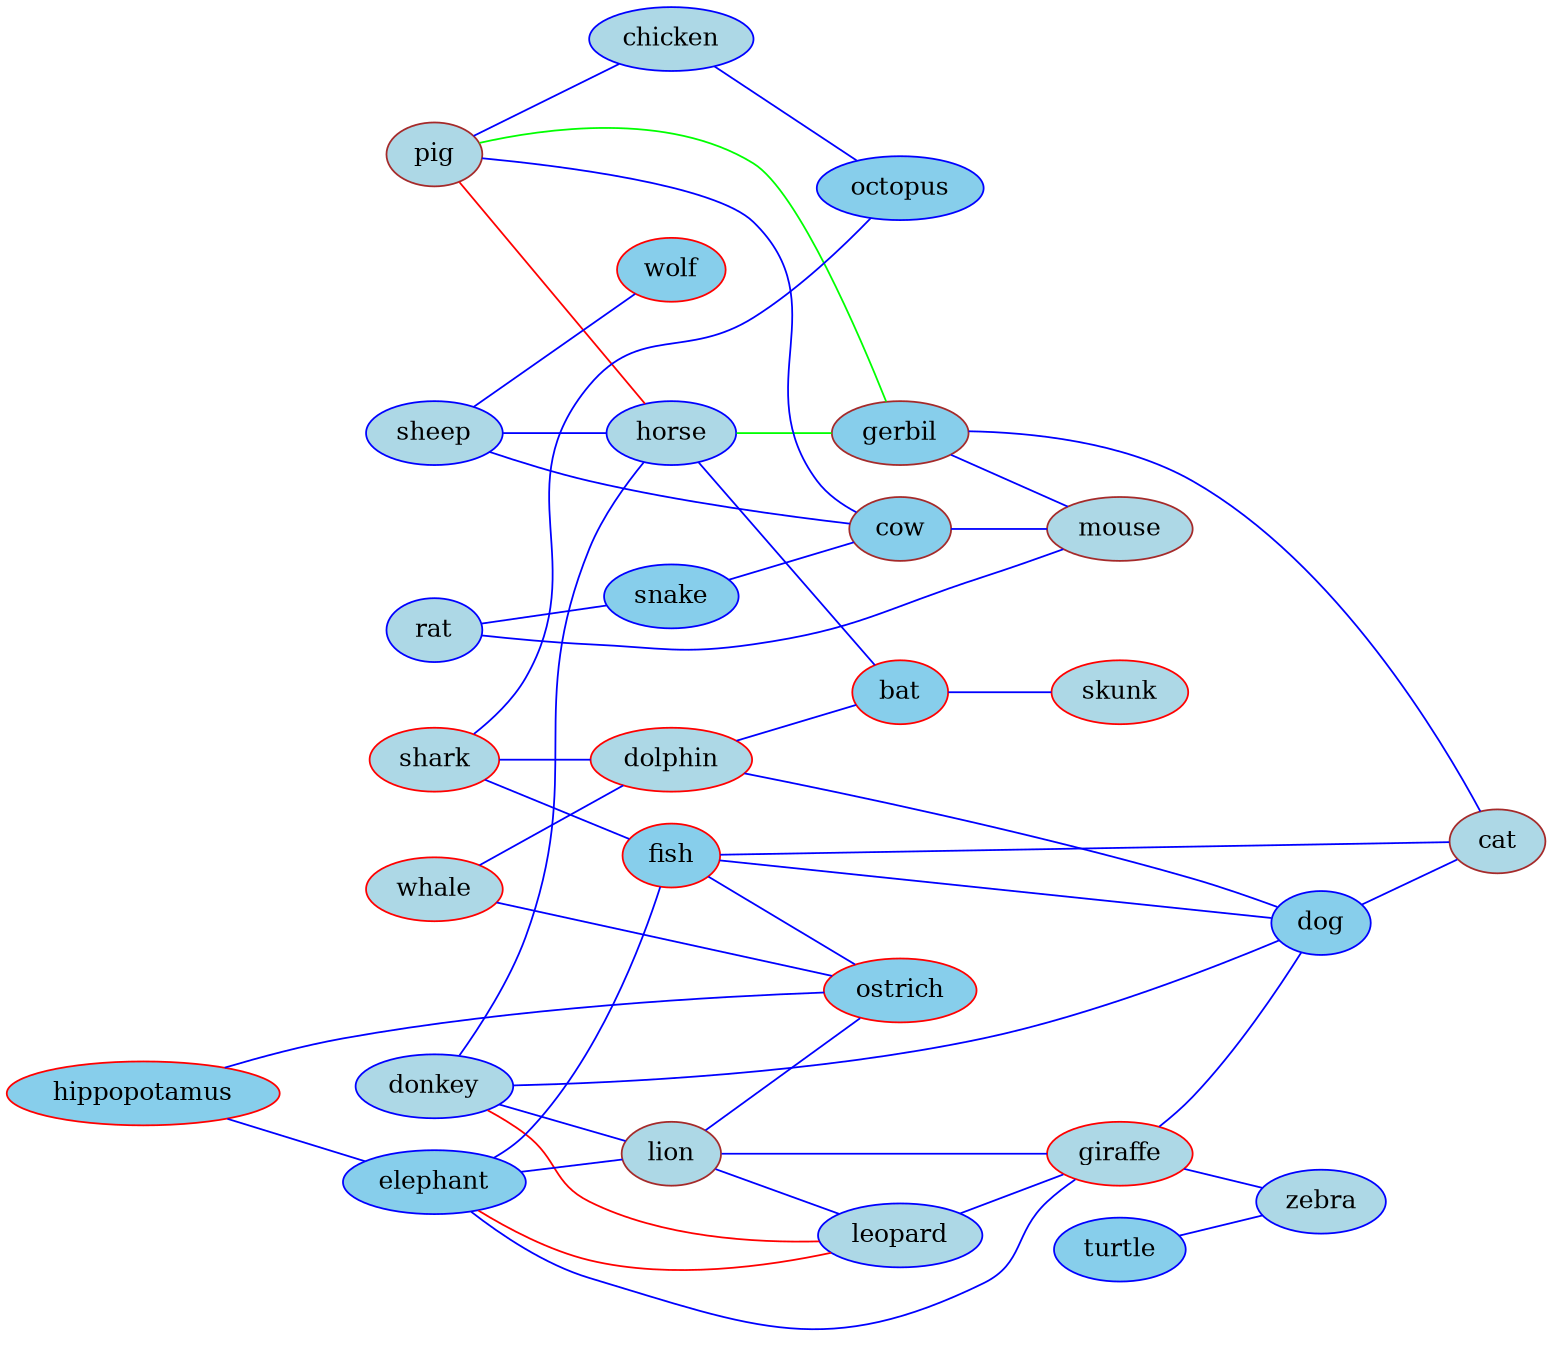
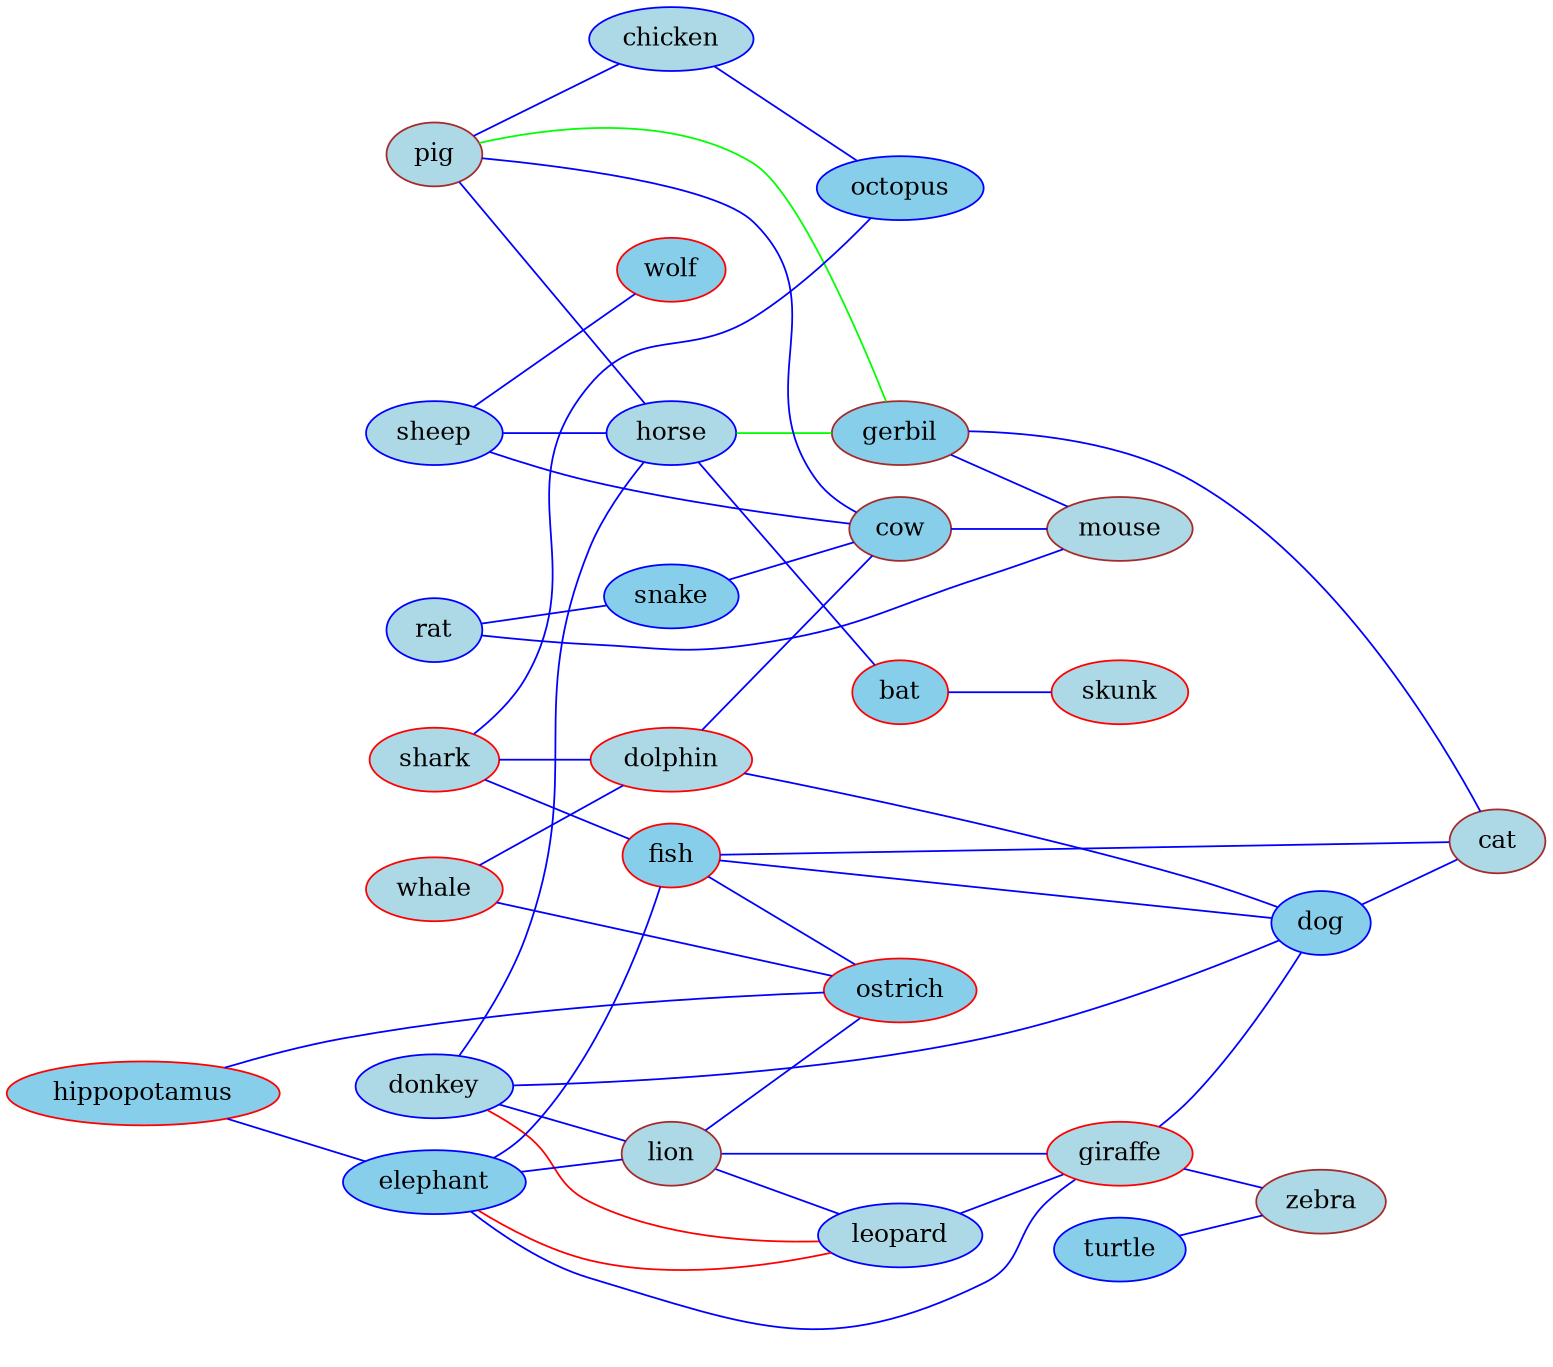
(552, 293) -> (552, 293)
(796, 723) -> (779, 652)
(1321, 1202) -> (1321, 1202)
